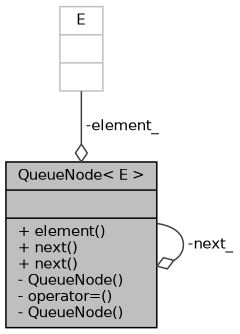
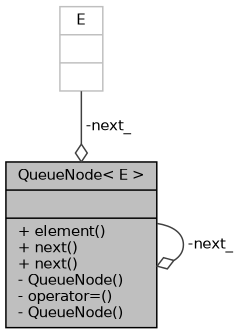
(121, 126) -> (106, 126)
